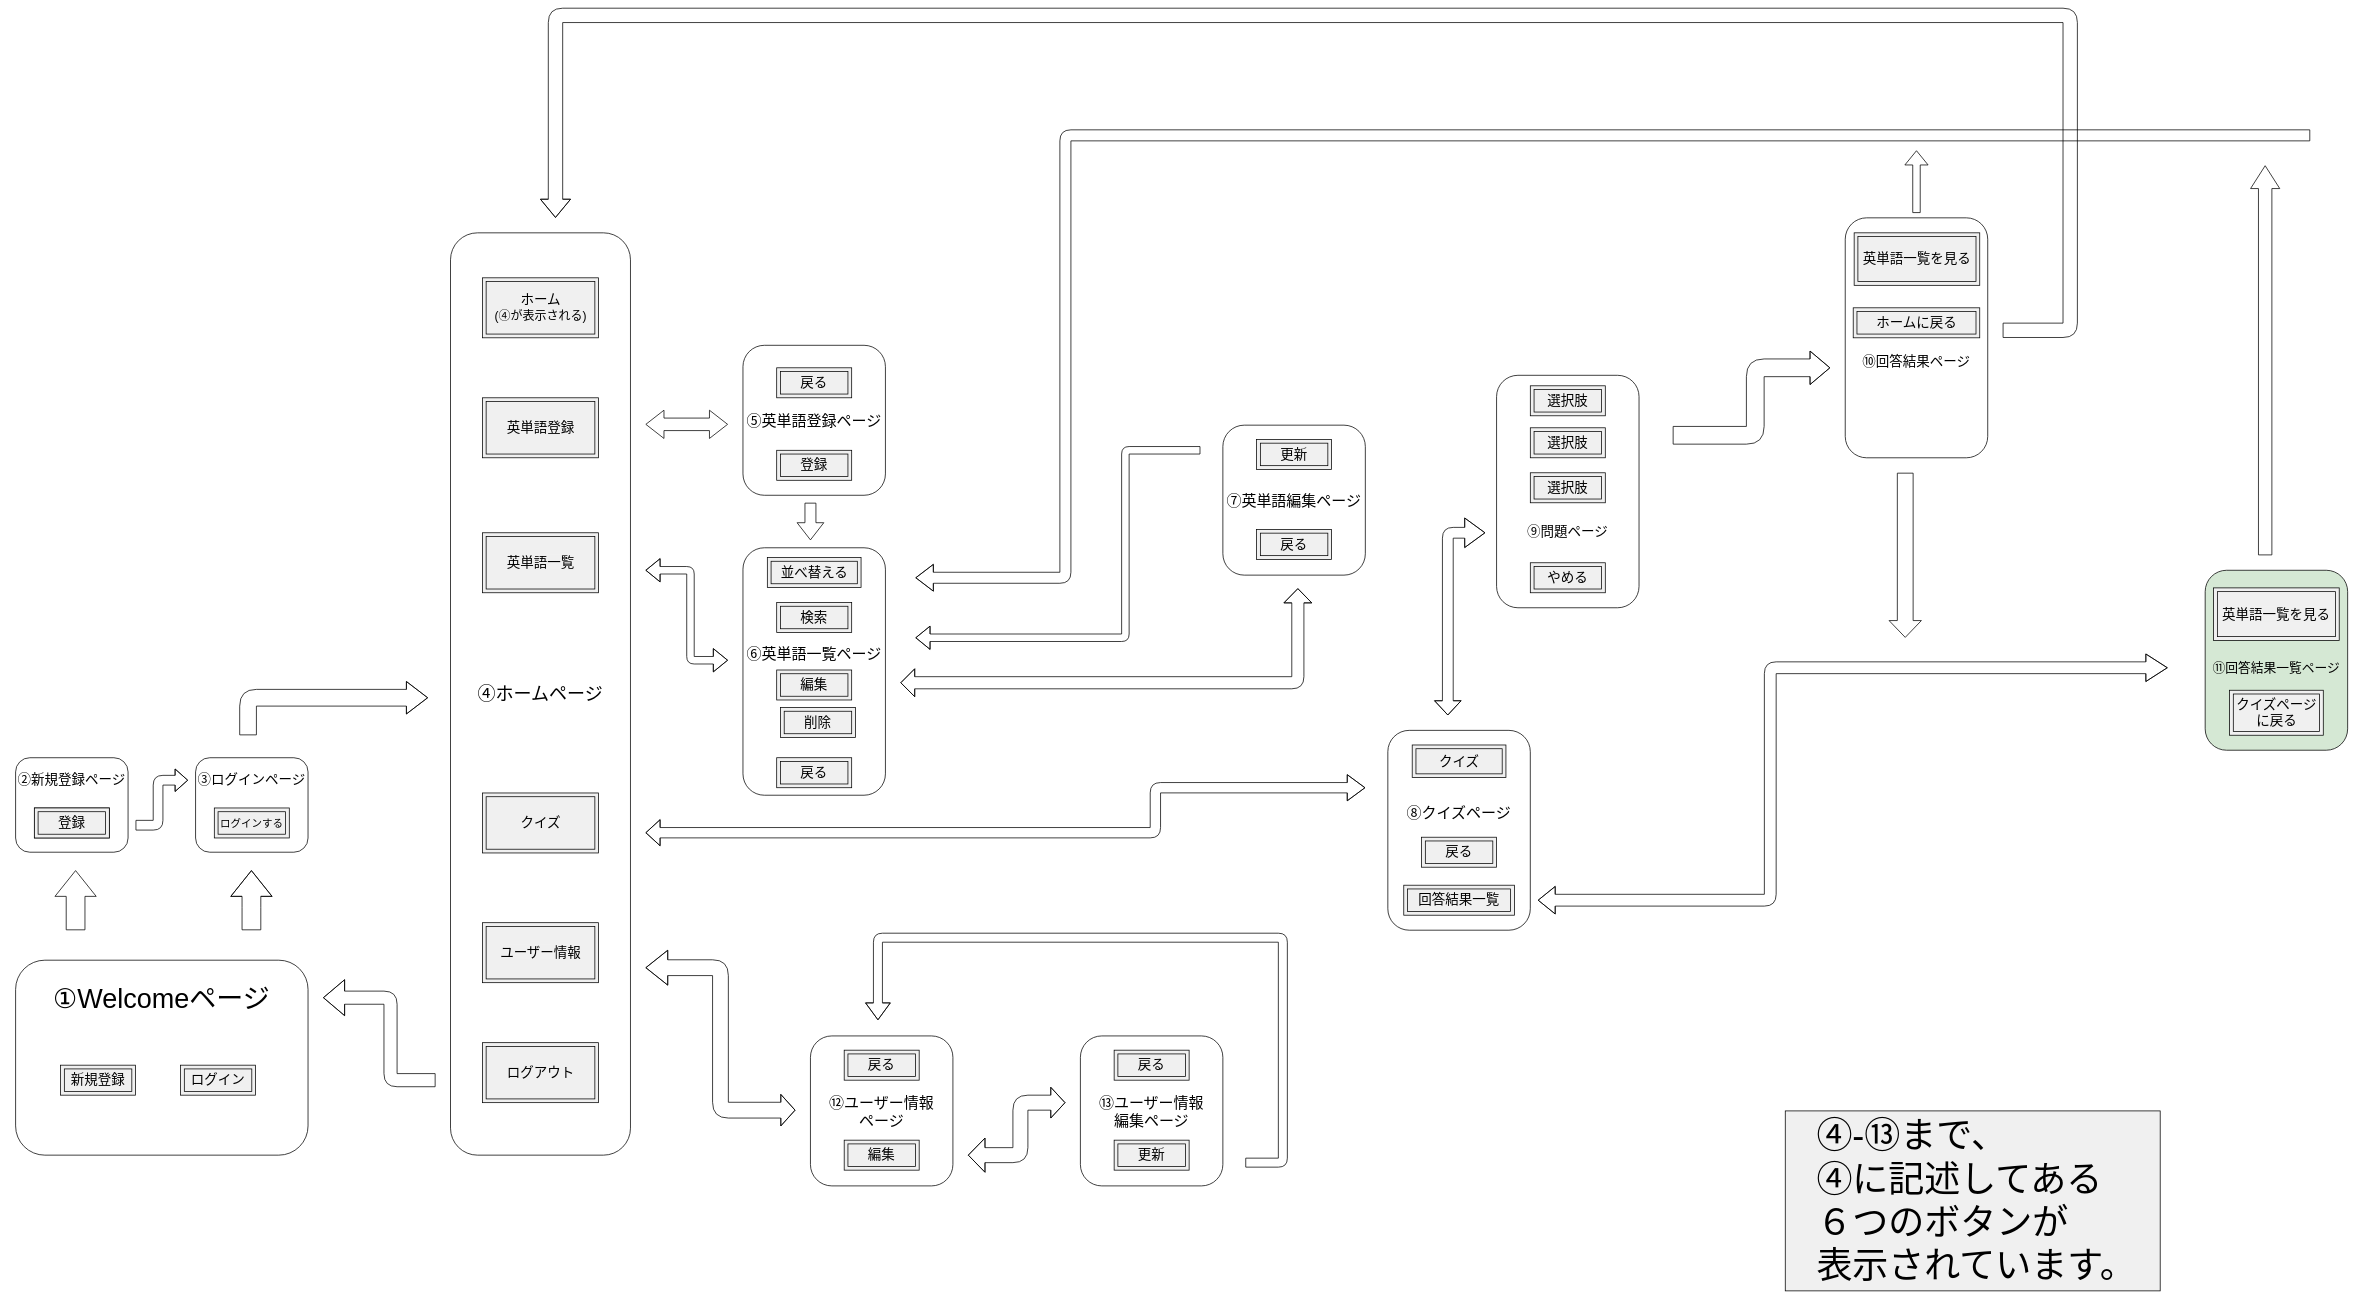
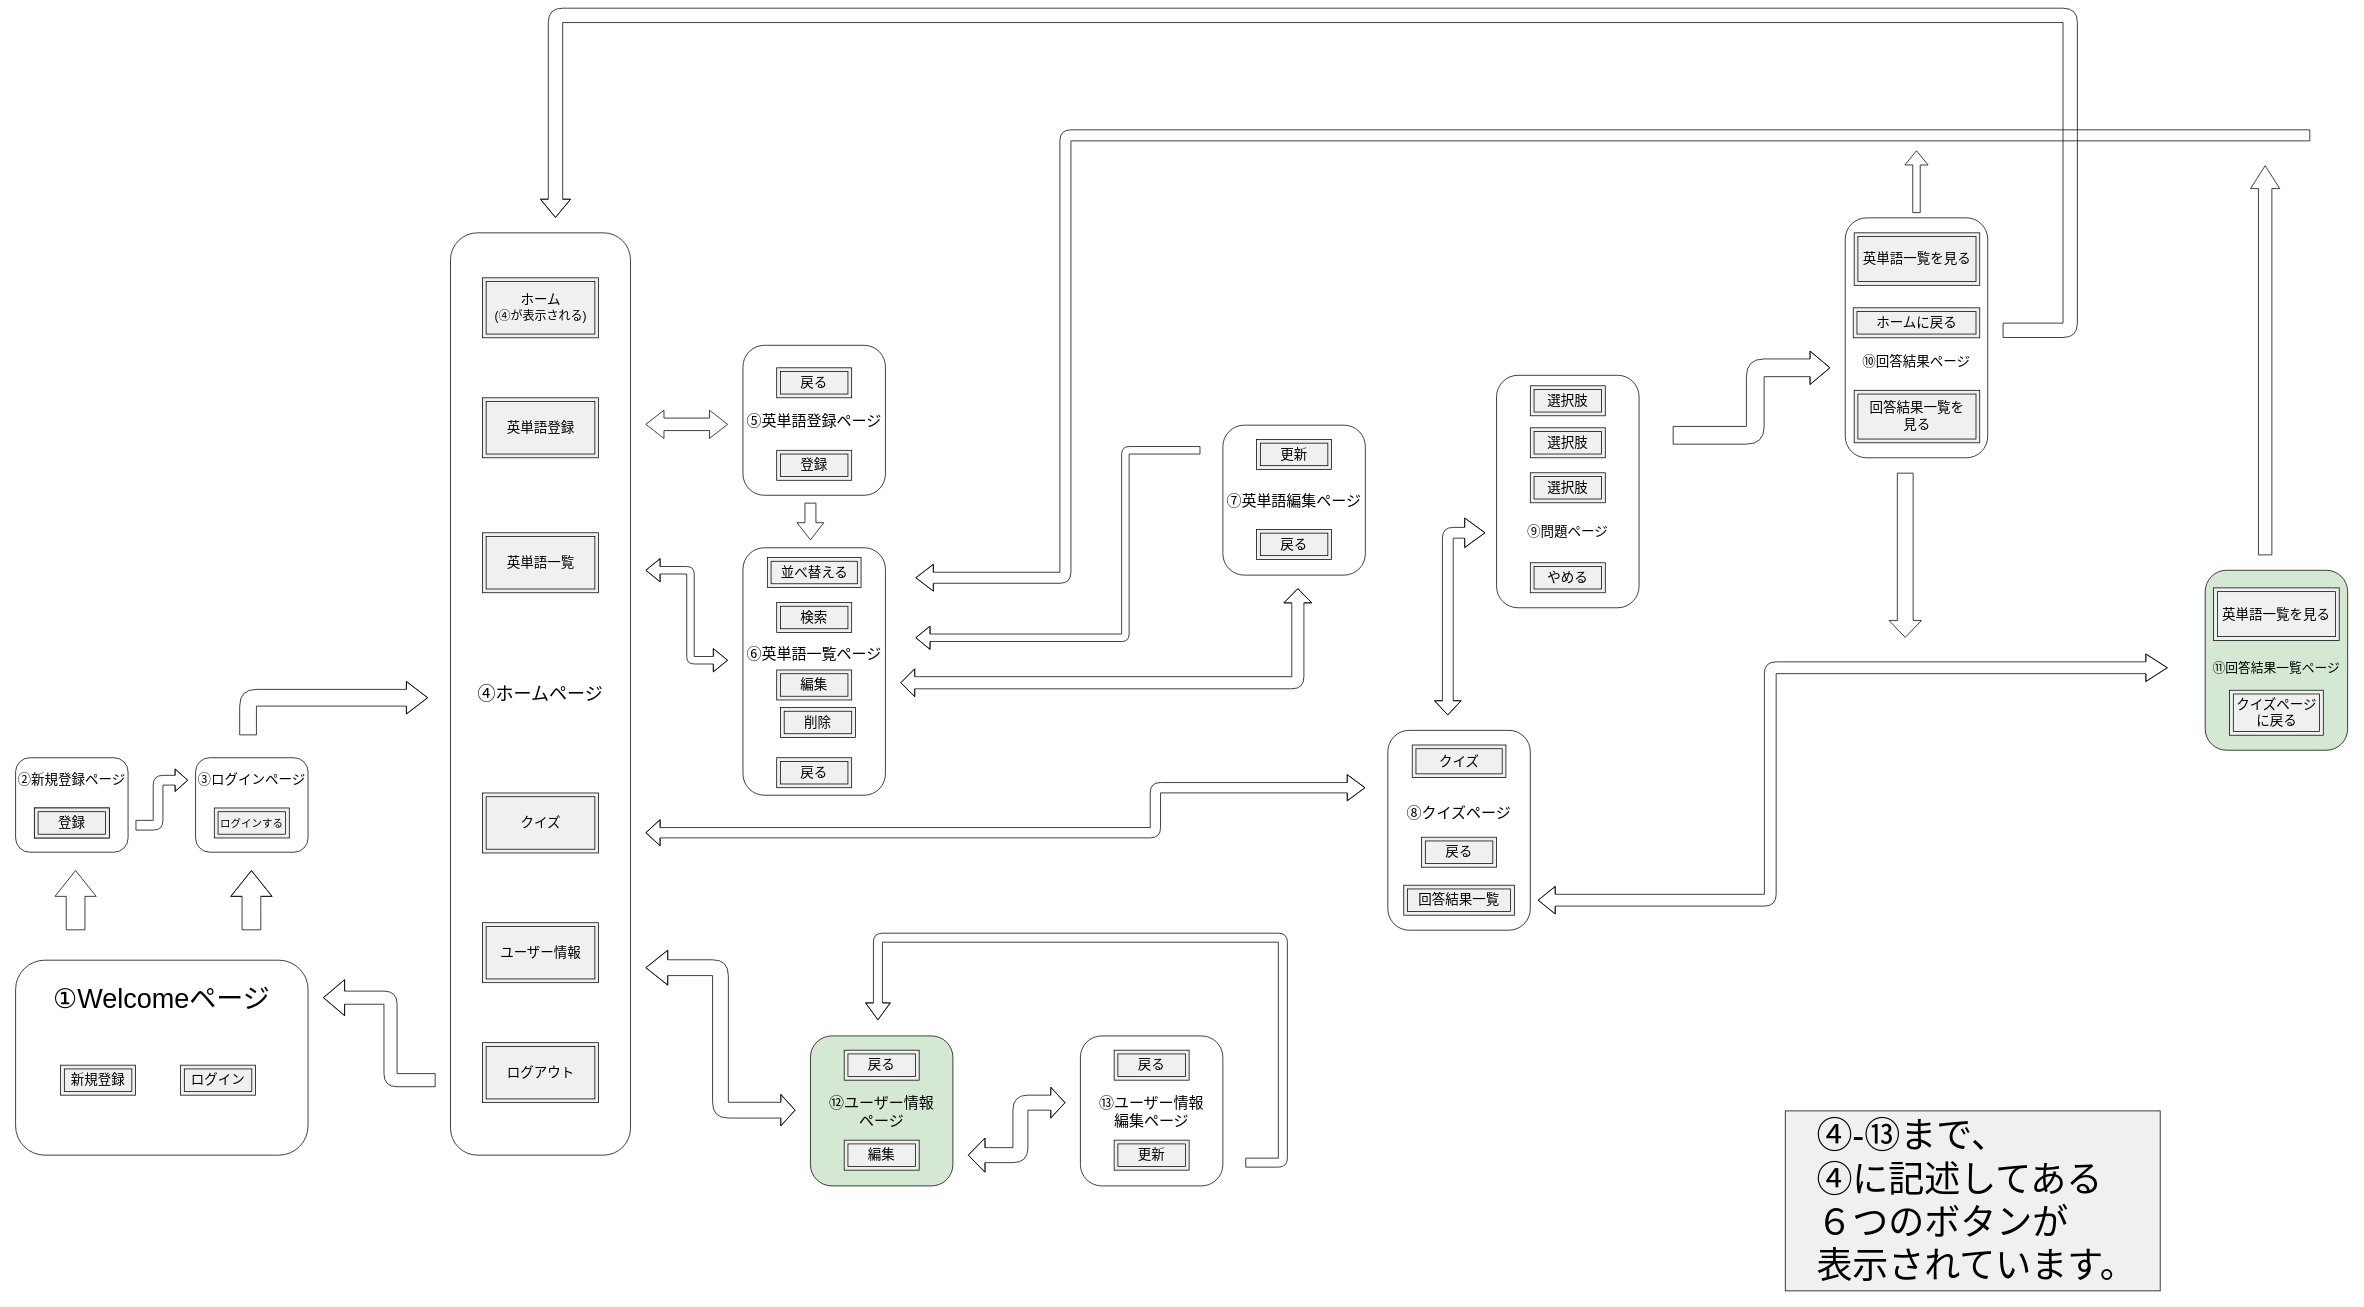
none -> (1917, 417)
(882, 1111) -> (882, 1111)
